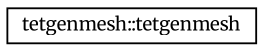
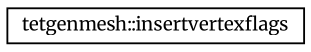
(132, 26) -> (156, 26)
